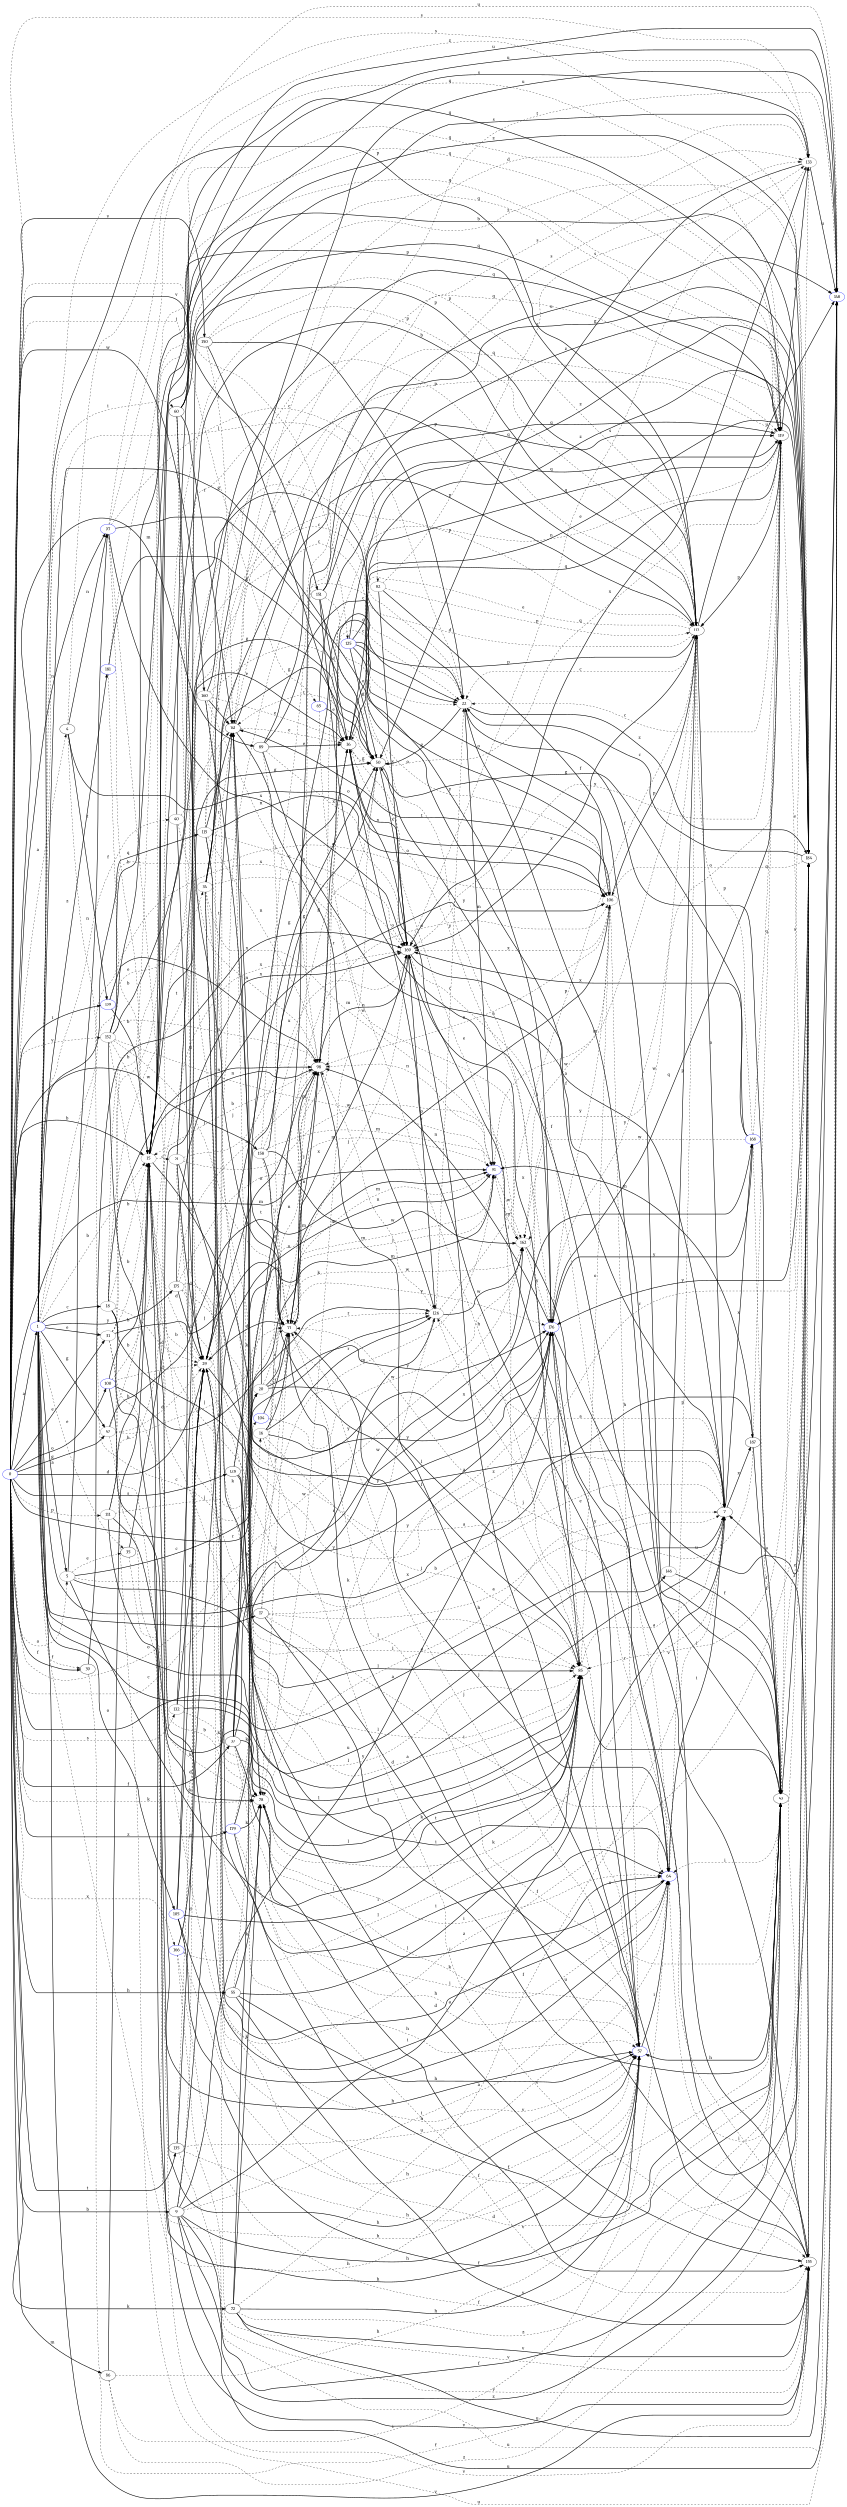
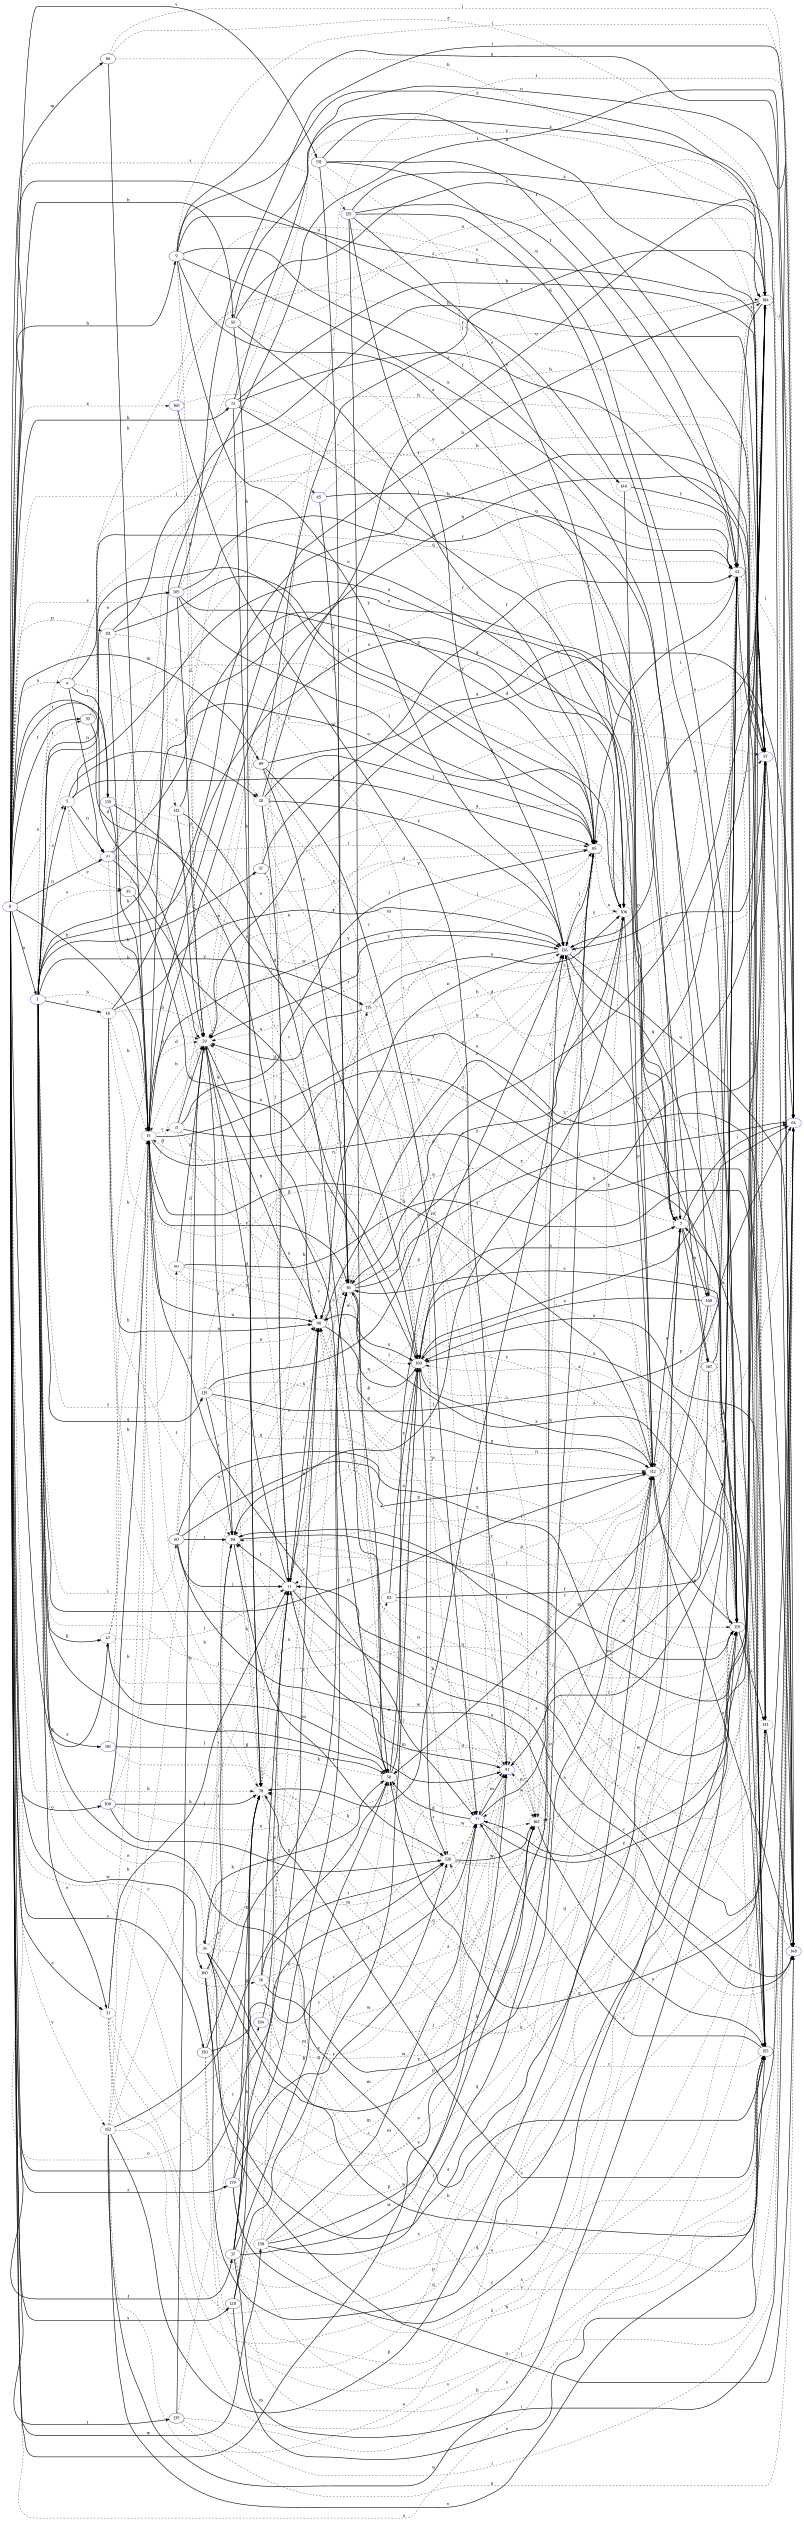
(464, 704) -> (477, 1819)
(566, 1069) -> (451, 1824)
(226, 1166) -> (334, 1166)
(686, 1286) -> (765, 1320)
(589, 1387) -> (617, 1278)
(422, 2131) -> (492, 2464)
